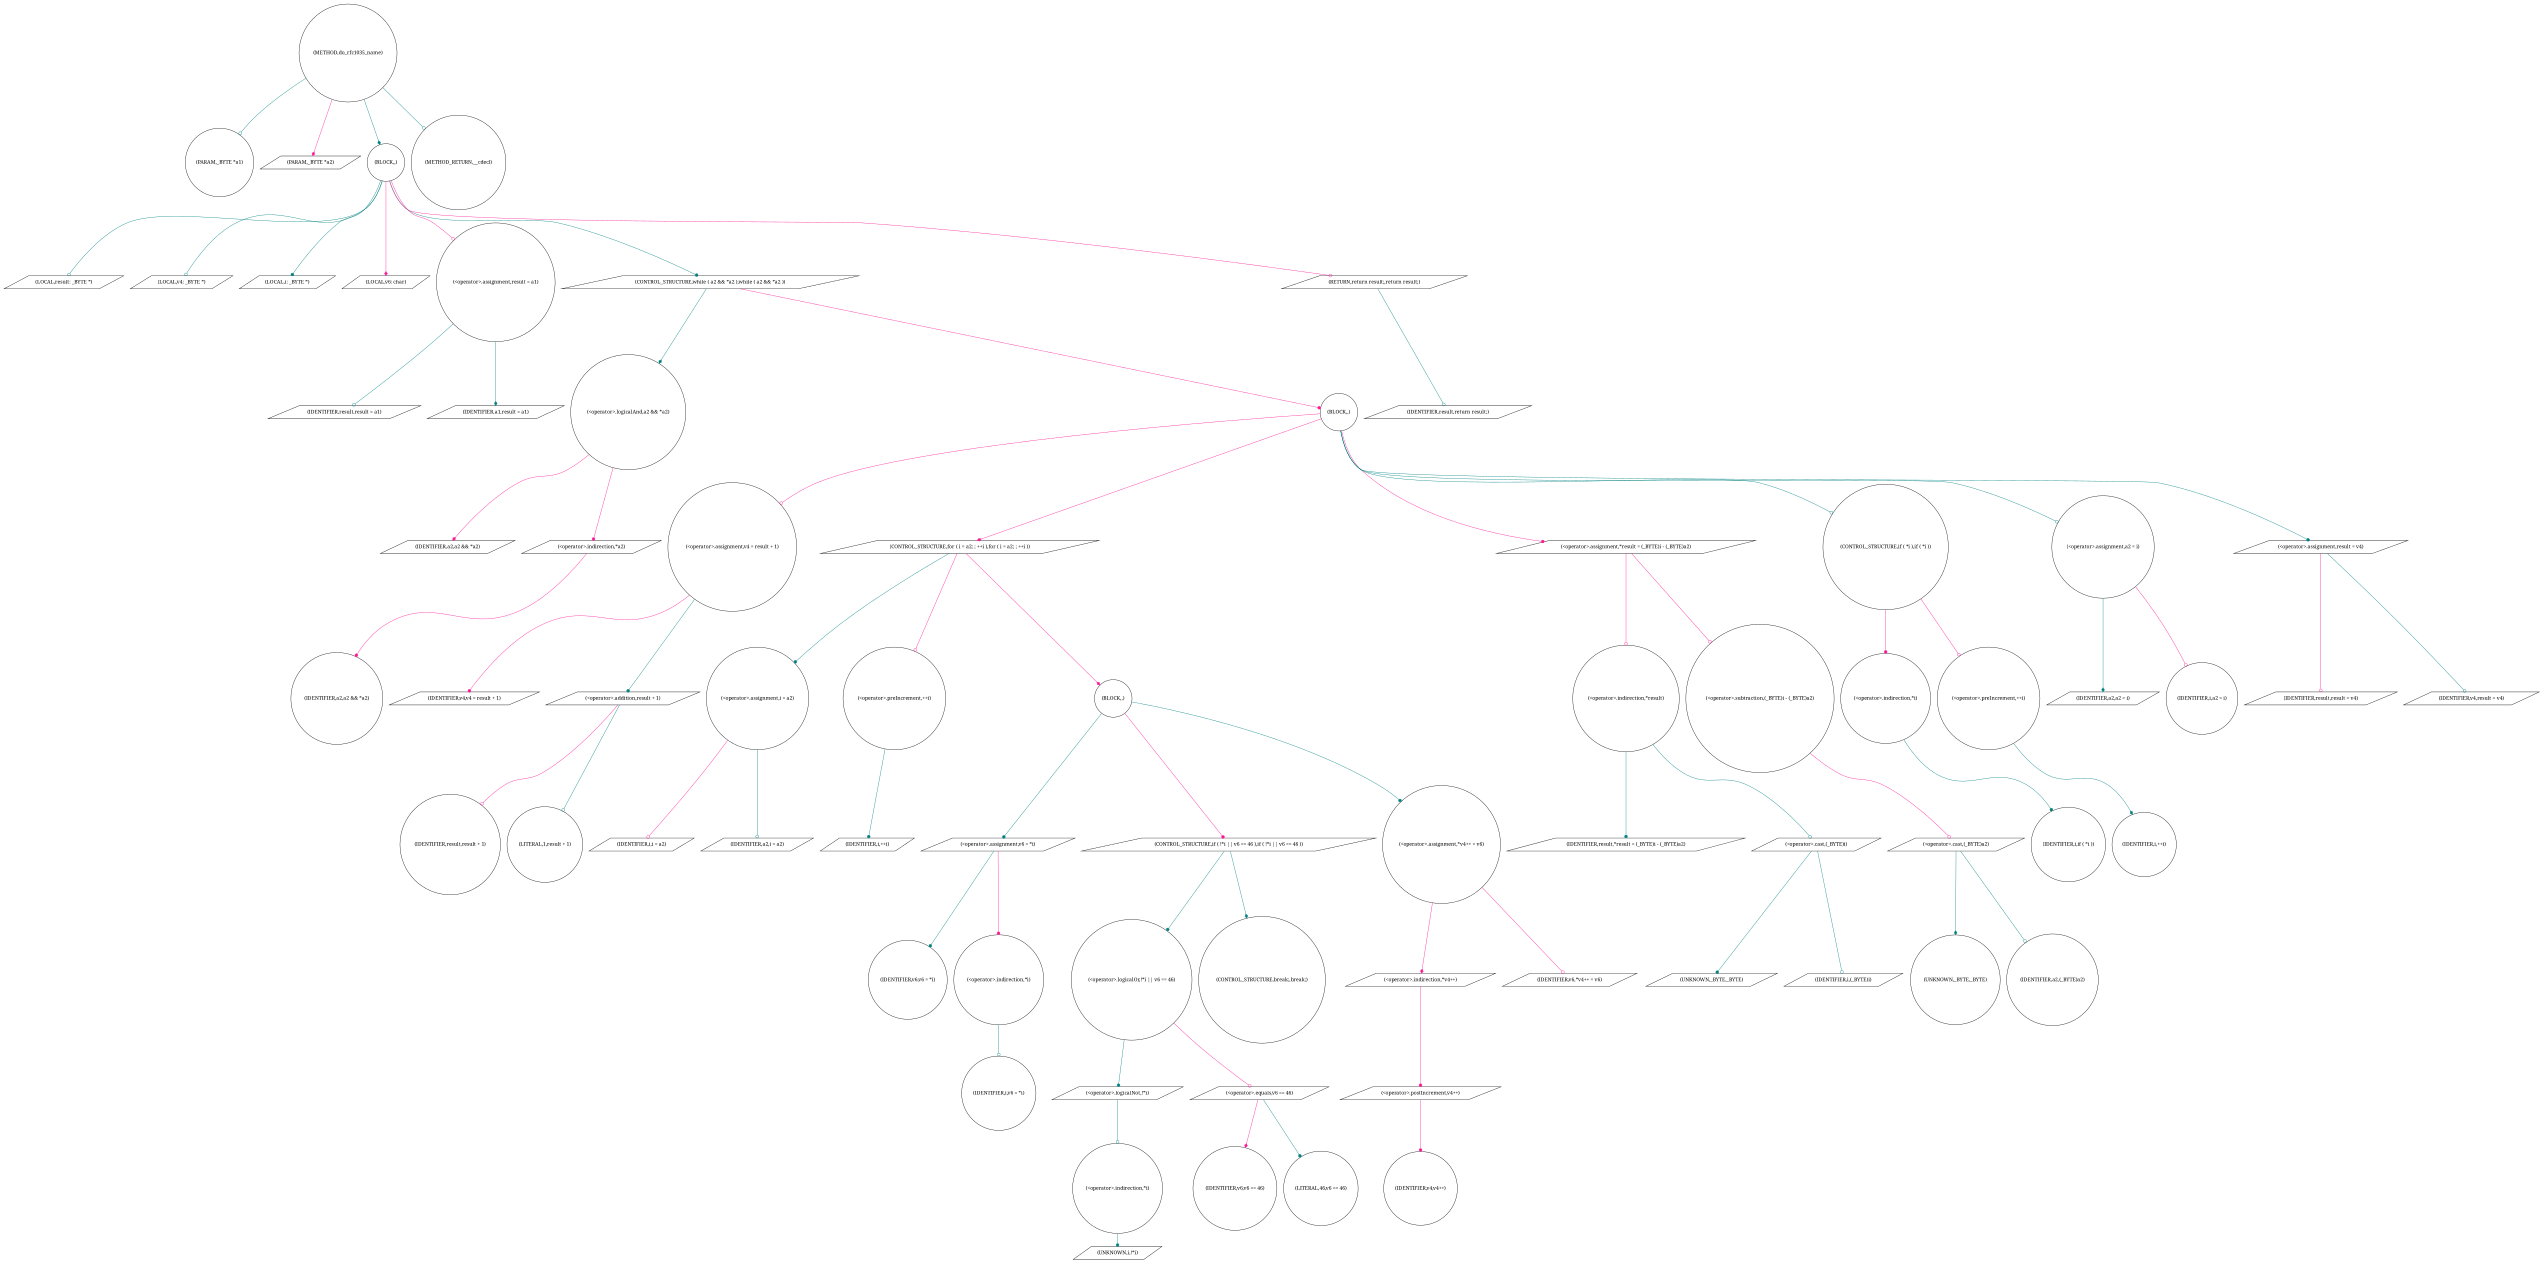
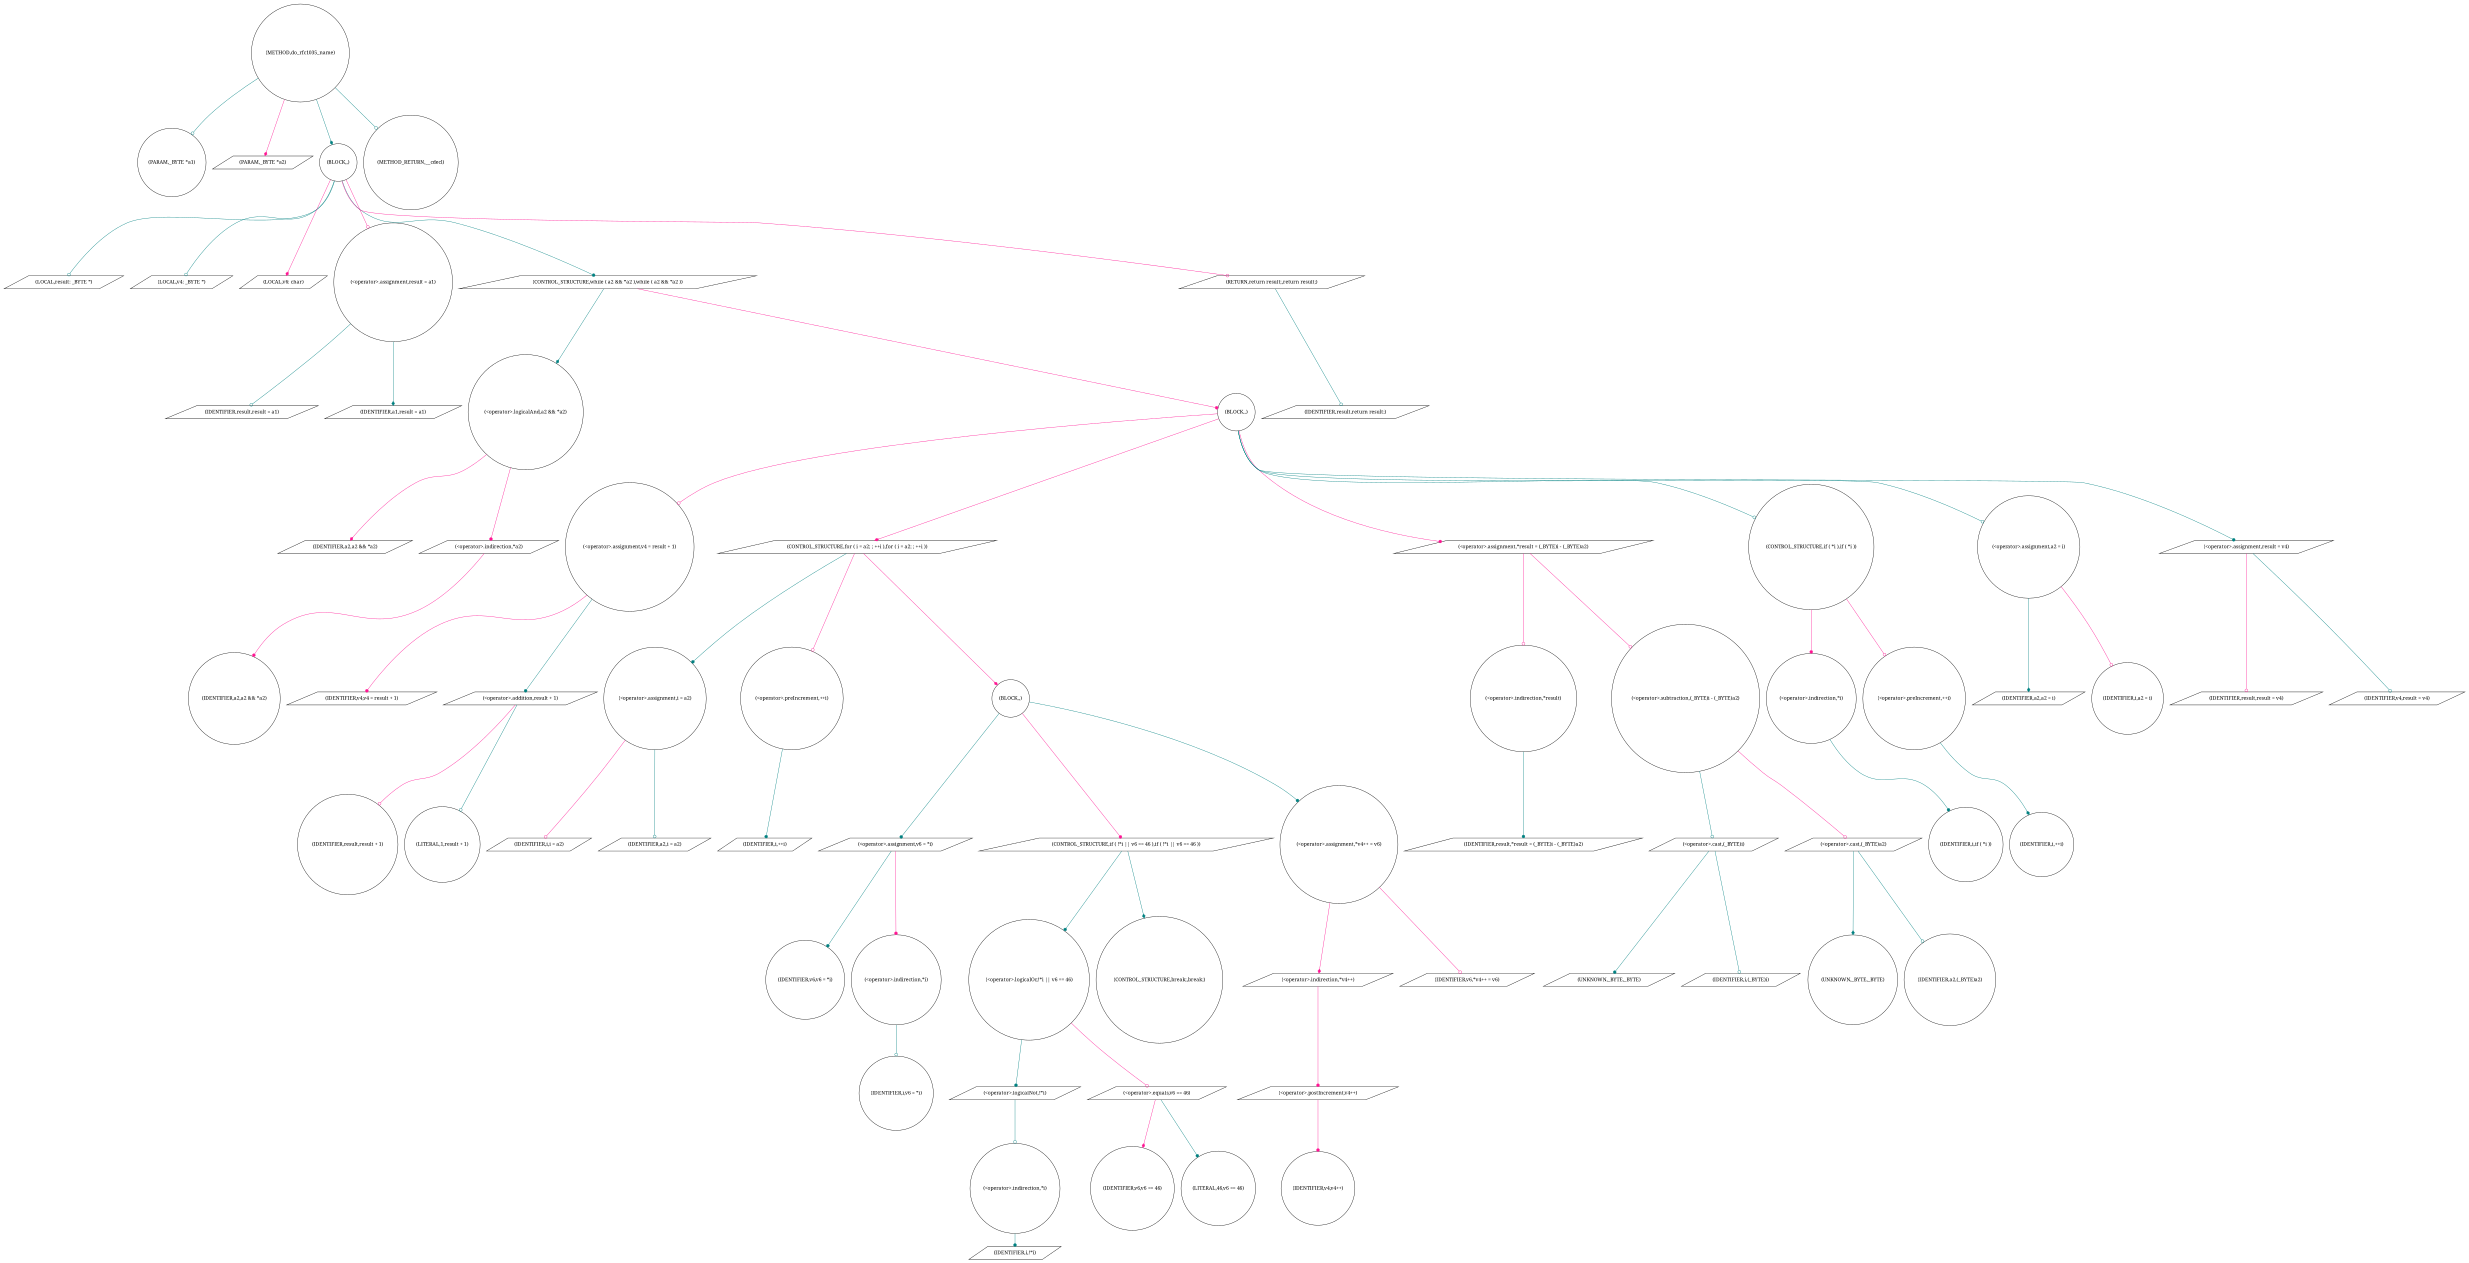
(287, 282) -> none
(1734, 781) -> (1706, 803)
(1118, 1253) -> (1015, 1253)
